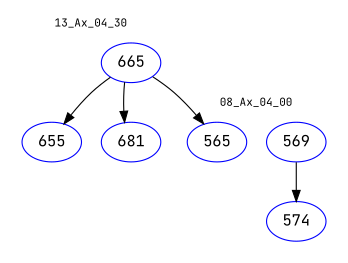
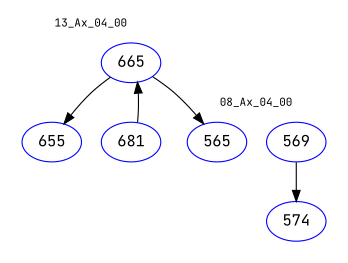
(91, 24) -> (91, 24)
(124, 97) -> (138, 108)
